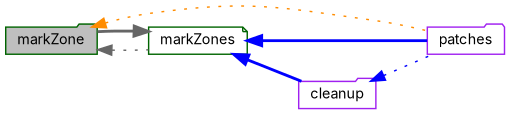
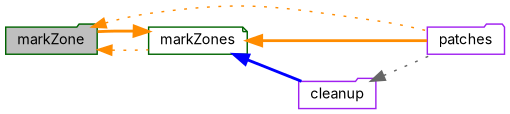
(116, 31) -> (116, 31)
(345, 41) -> (345, 41)
(130, 50) -> (130, 50)
(408, 65) -> (408, 65)
